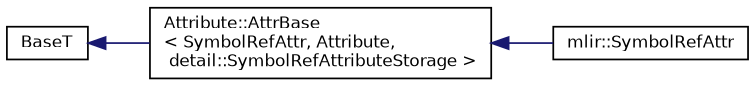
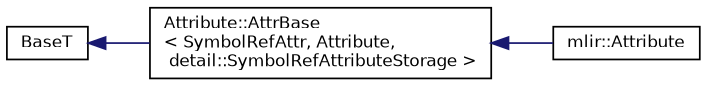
(651, 43) -> (627, 43)
